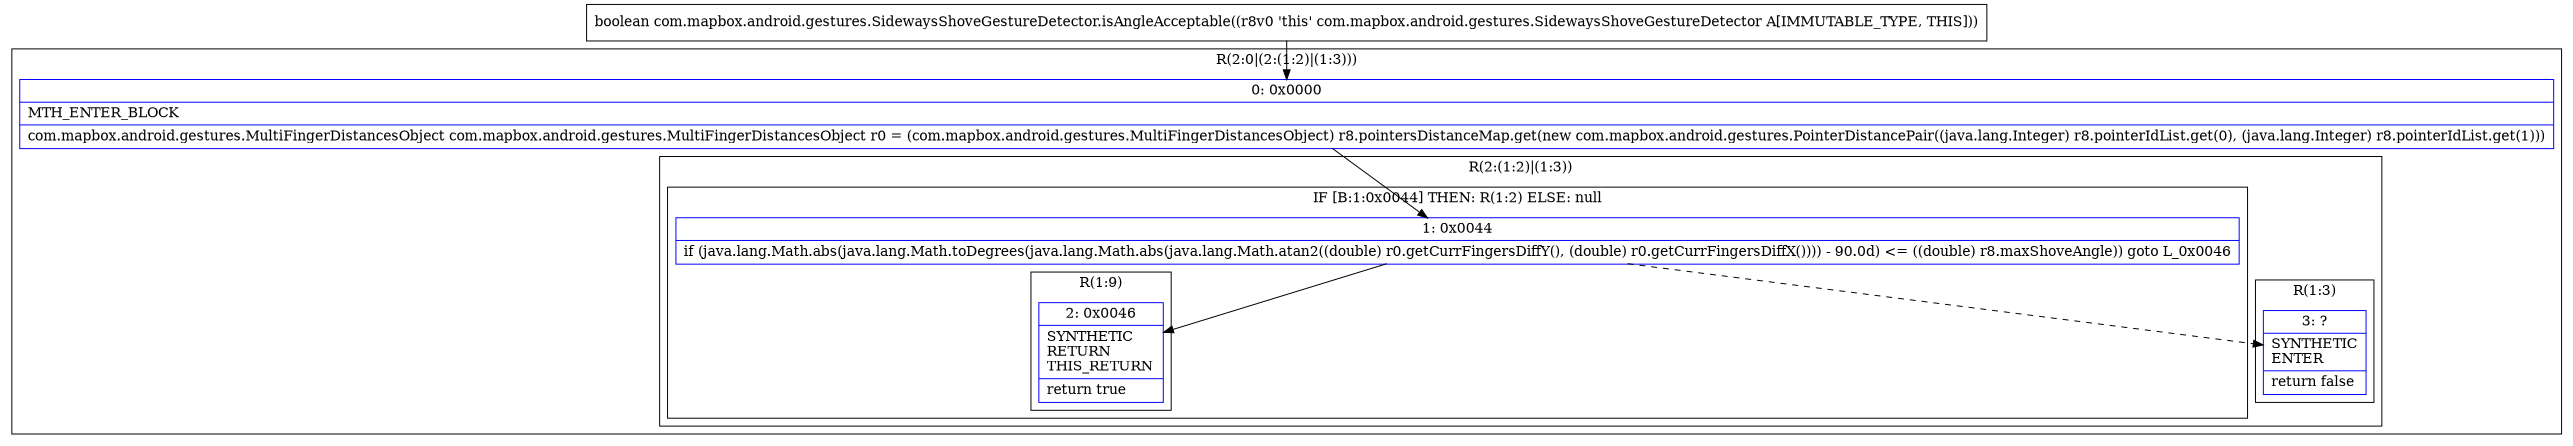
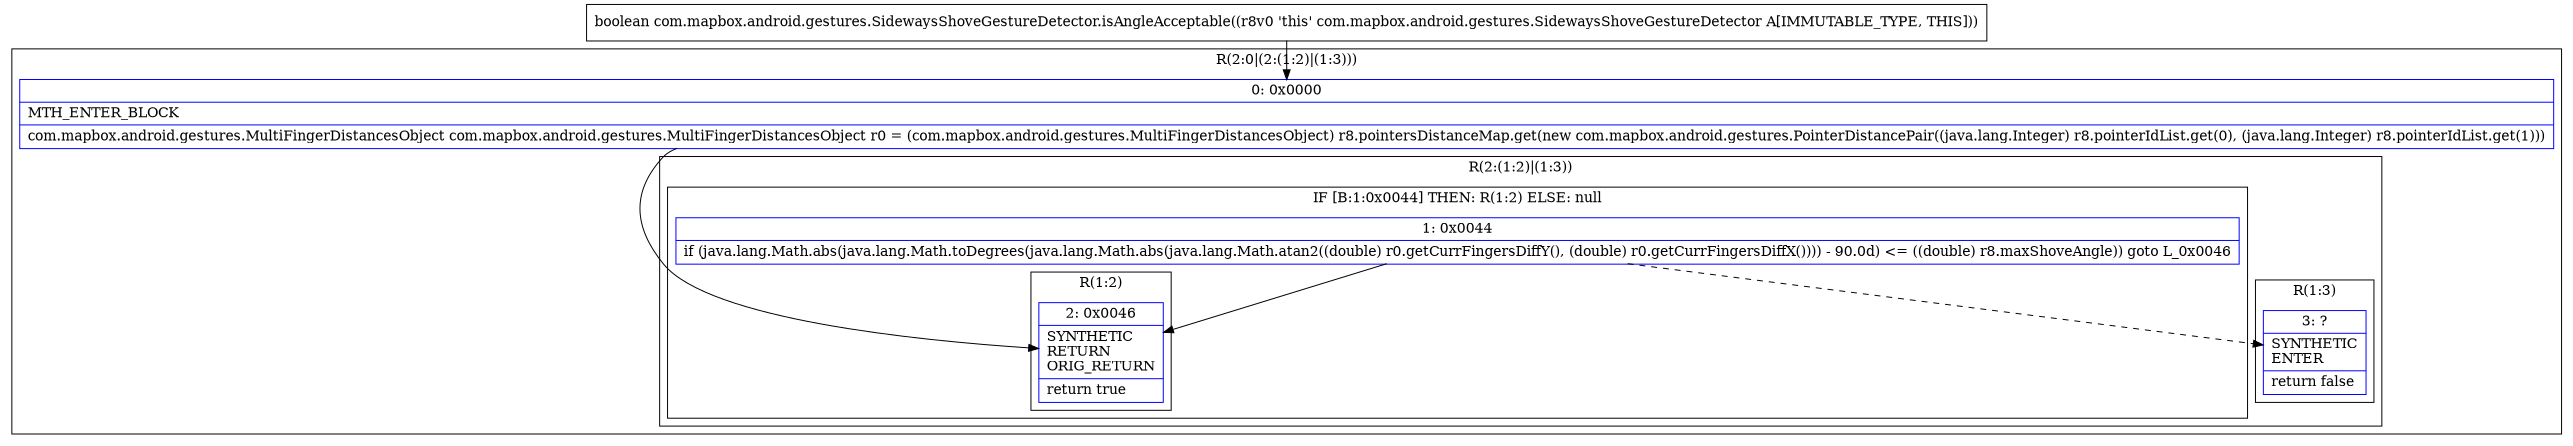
(1376, 180) -> (773, 314)
(1101, 283) -> (1101, 283)
(1100, 366) -> (1101, 366)
